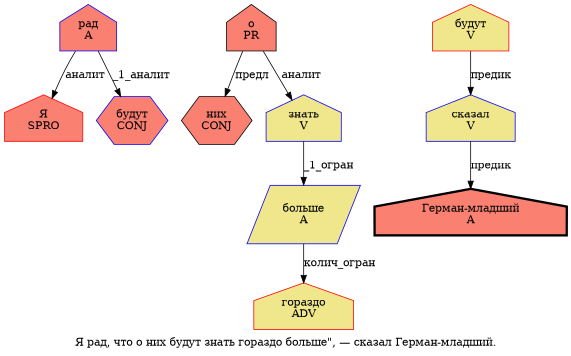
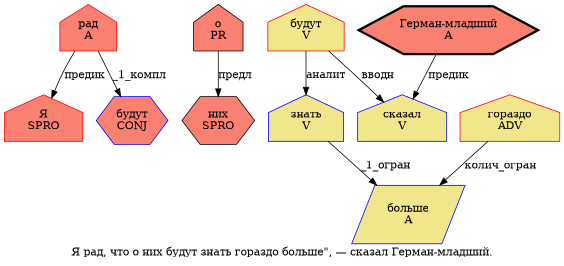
(88, 30) -> (88, 30)
(276, 72) -> (306, 69)
(85, 75) -> (85, 75)
(141, 75) -> (140, 75)
(491, 75) -> (378, 75)
(217, 121) -> (218, 121)
(471, 161) -> (426, 73)
(471, 215) -> (448, 30)
(304, 259) -> (467, 161)
